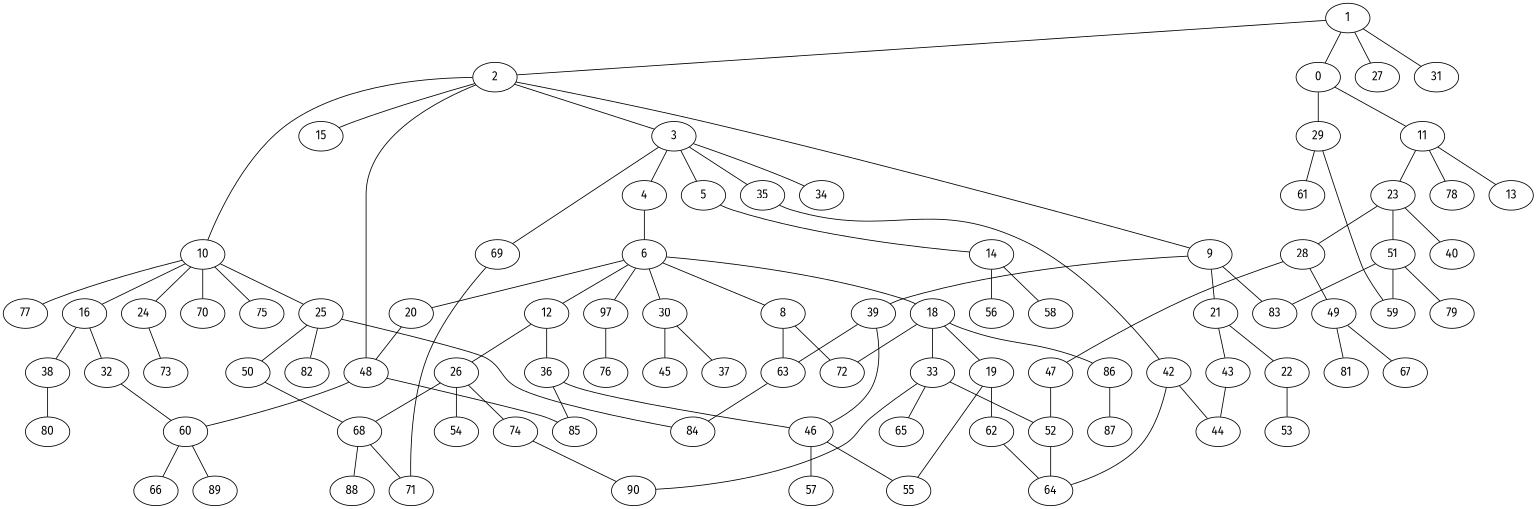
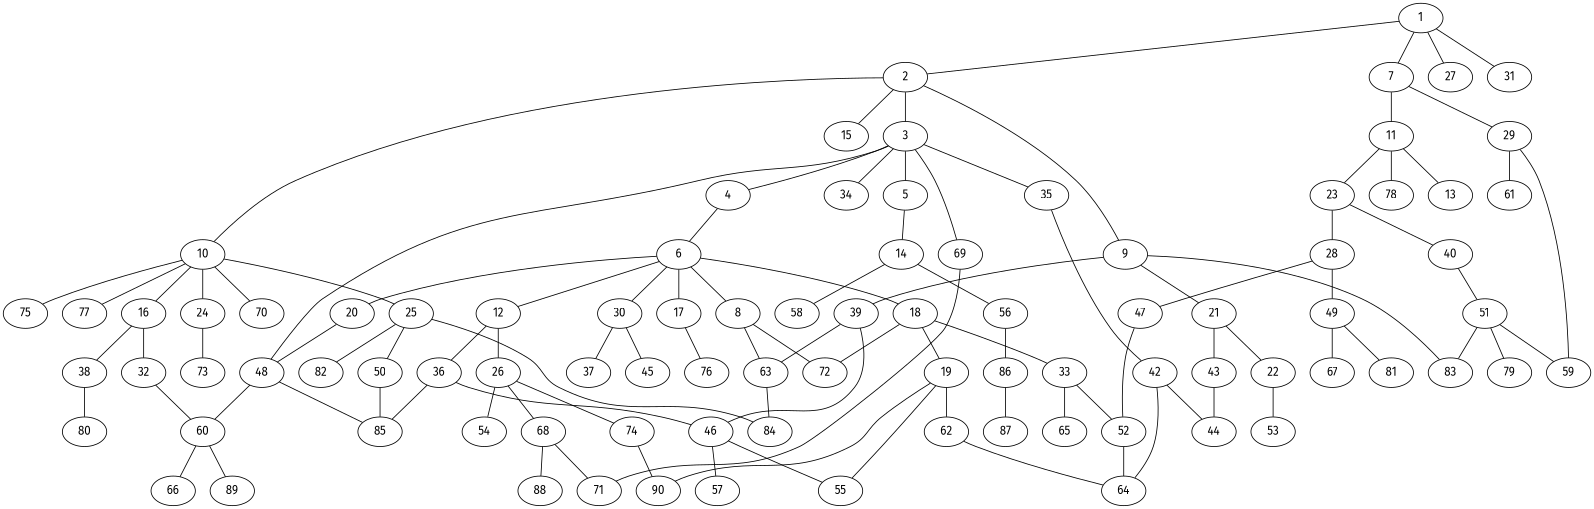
(1318, 77) -> (1391, 77)
(366, 194) -> (559, 207)
(1393, 225) -> (1468, 284)
(606, 314) -> (679, 314)
(1021, 343) -> (1006, 340)
(308, 404) -> (380, 402)
(799, 464) -> (814, 460)
